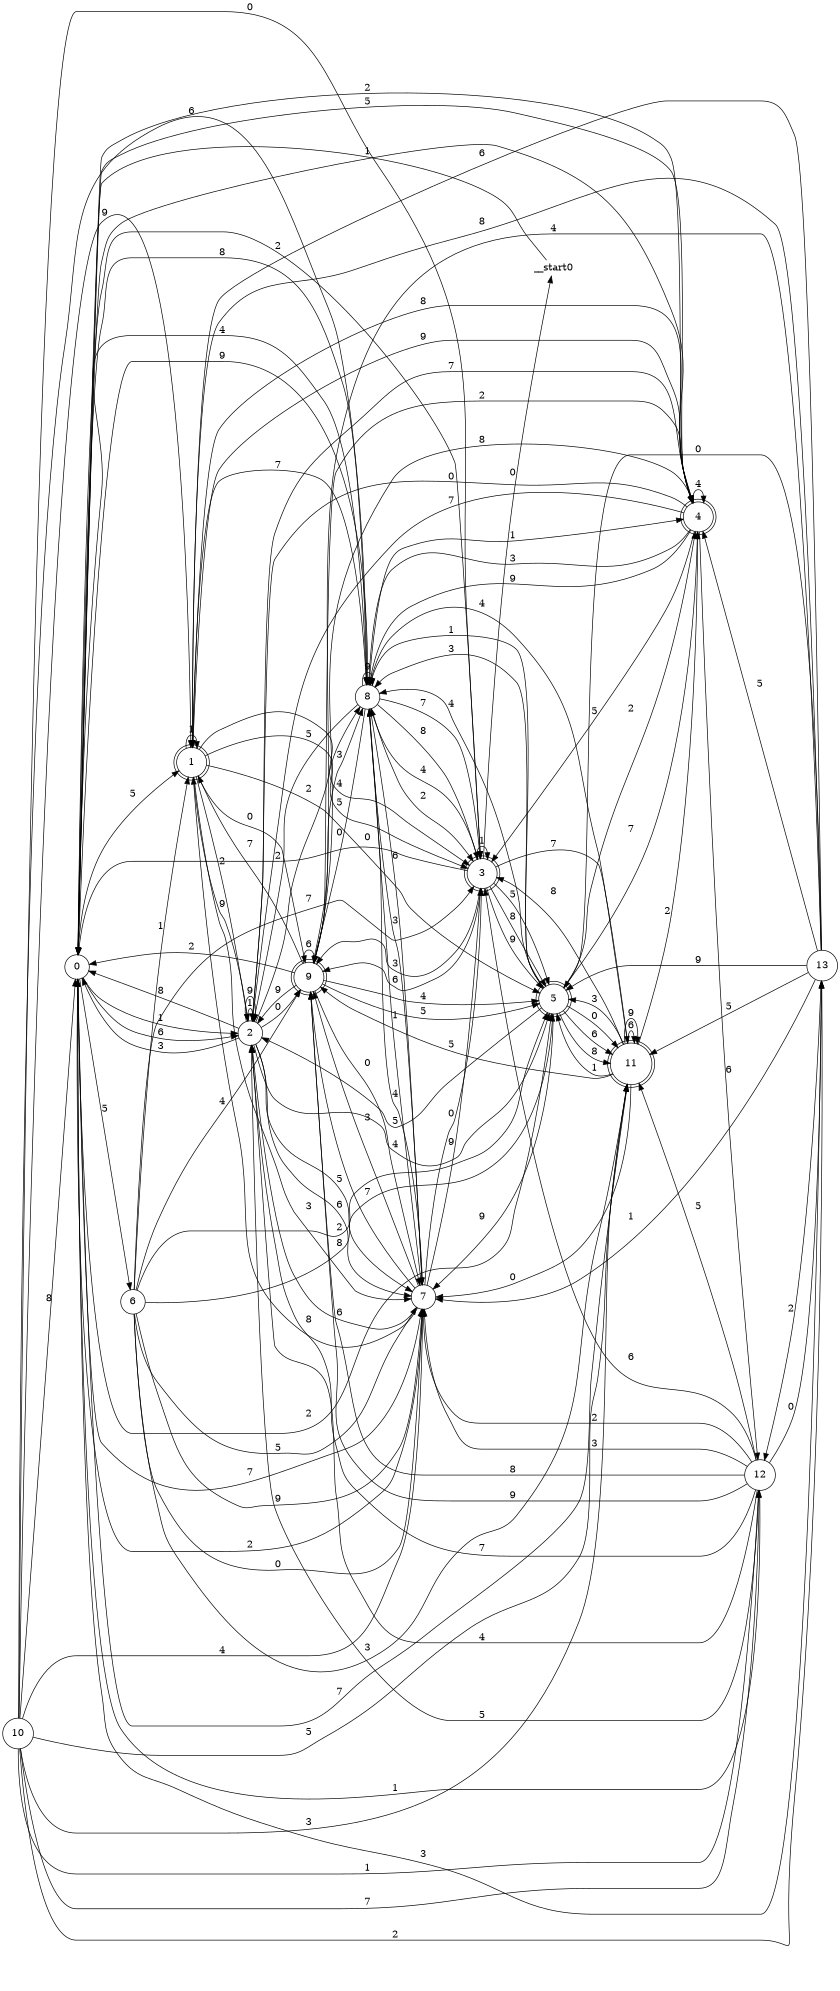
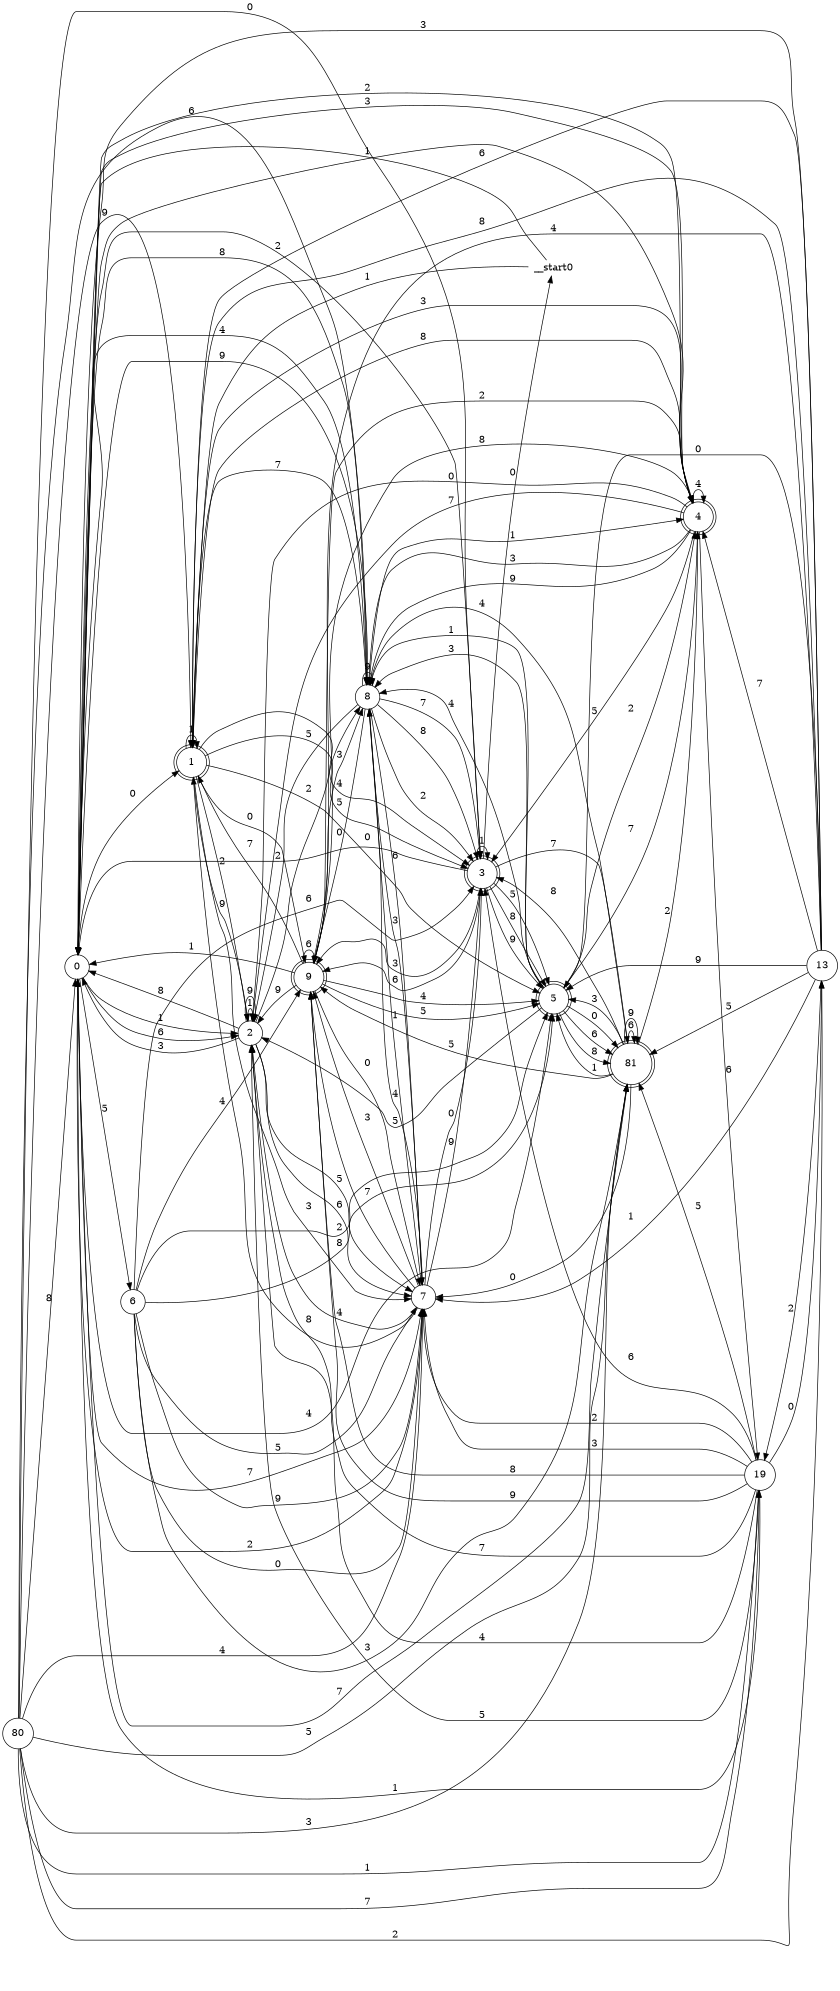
(368, 102) -> (368, 102)
(423, 302) -> (423, 302)
(423, 337) -> (423, 337)
(294, 490) -> none
(760, 684) -> (760, 684)
(429, 784) -> none
(133, 794) -> (133, 794)
(309, 899) -> (309, 899)
(192, 947) -> (192, 947)
(154, 1010) -> (224, 394)
(281, 1014) -> none
(631, 1064) -> (631, 1064)
(535, 1142) -> none
(399, 1155) -> none
(340, 1313) -> (340, 1313)
(309, 1414) -> (309, 1414)
(760, 1475) -> (760, 1475)
(18, 1733) -> (18, 1733)
(560, 1911) -> (481, 31)
